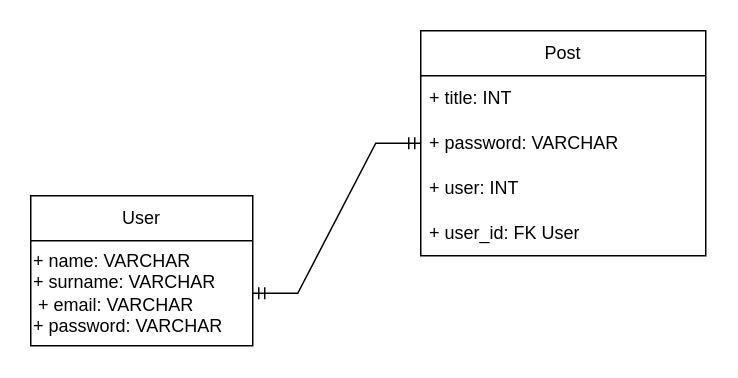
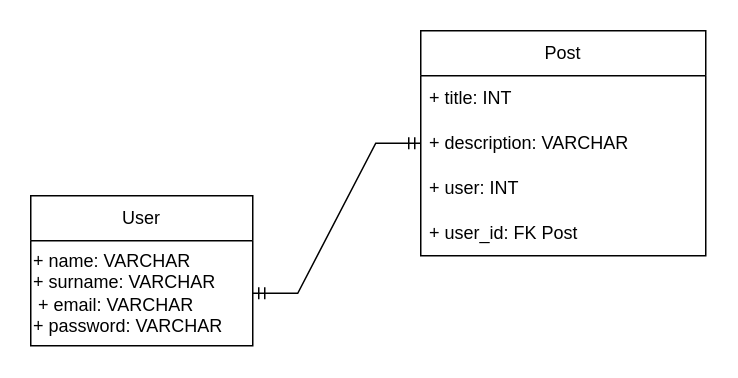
(518, 143) -> (529, 143)
(509, 233) -> (509, 233)
